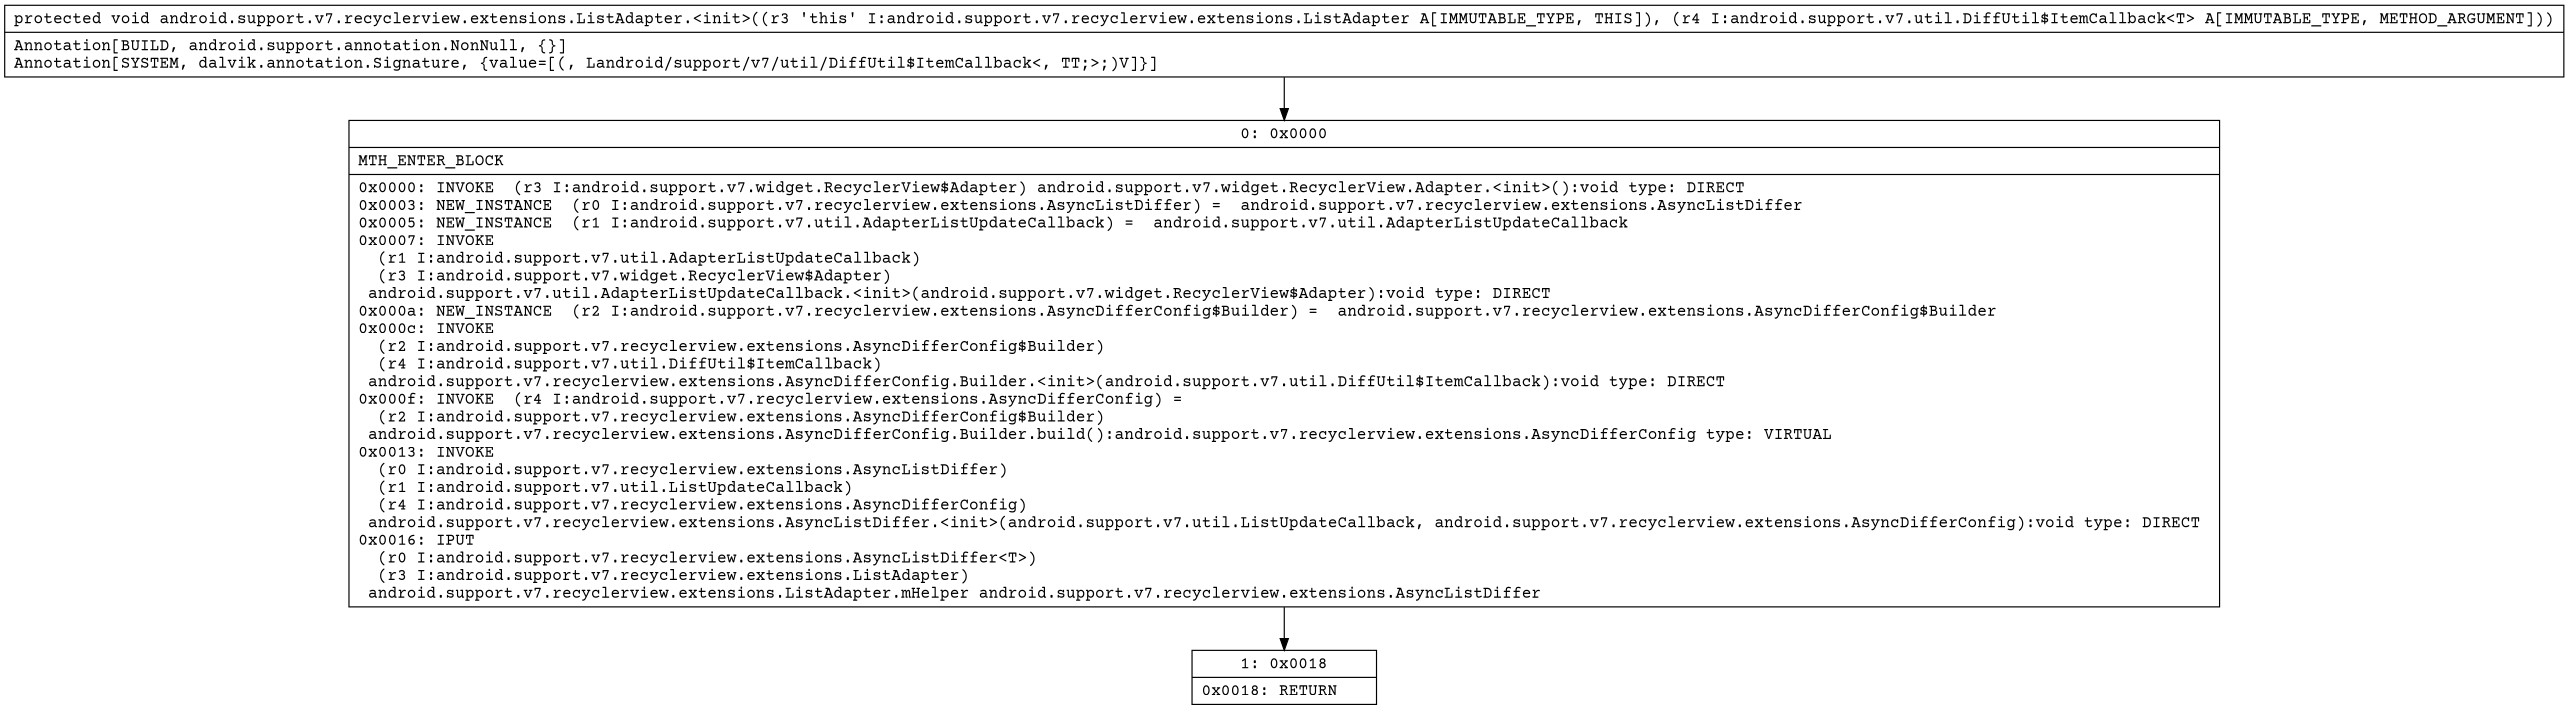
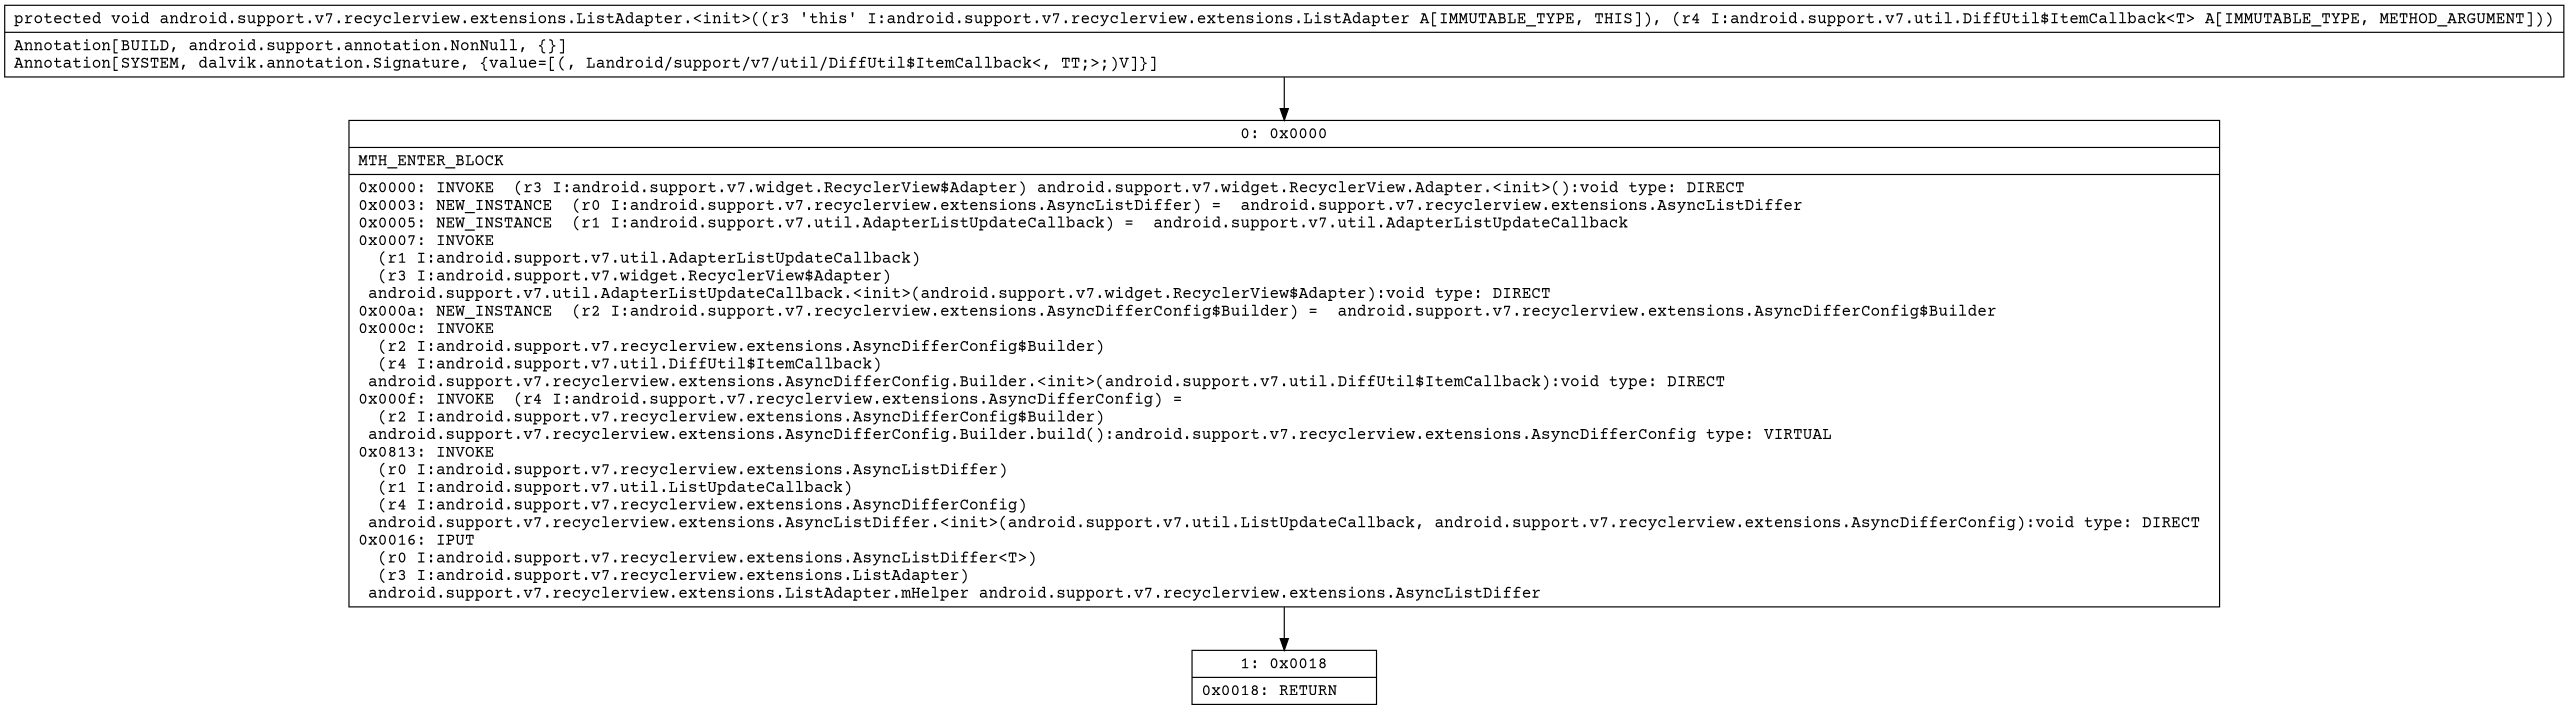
(437, 452) -> (437, 452)
